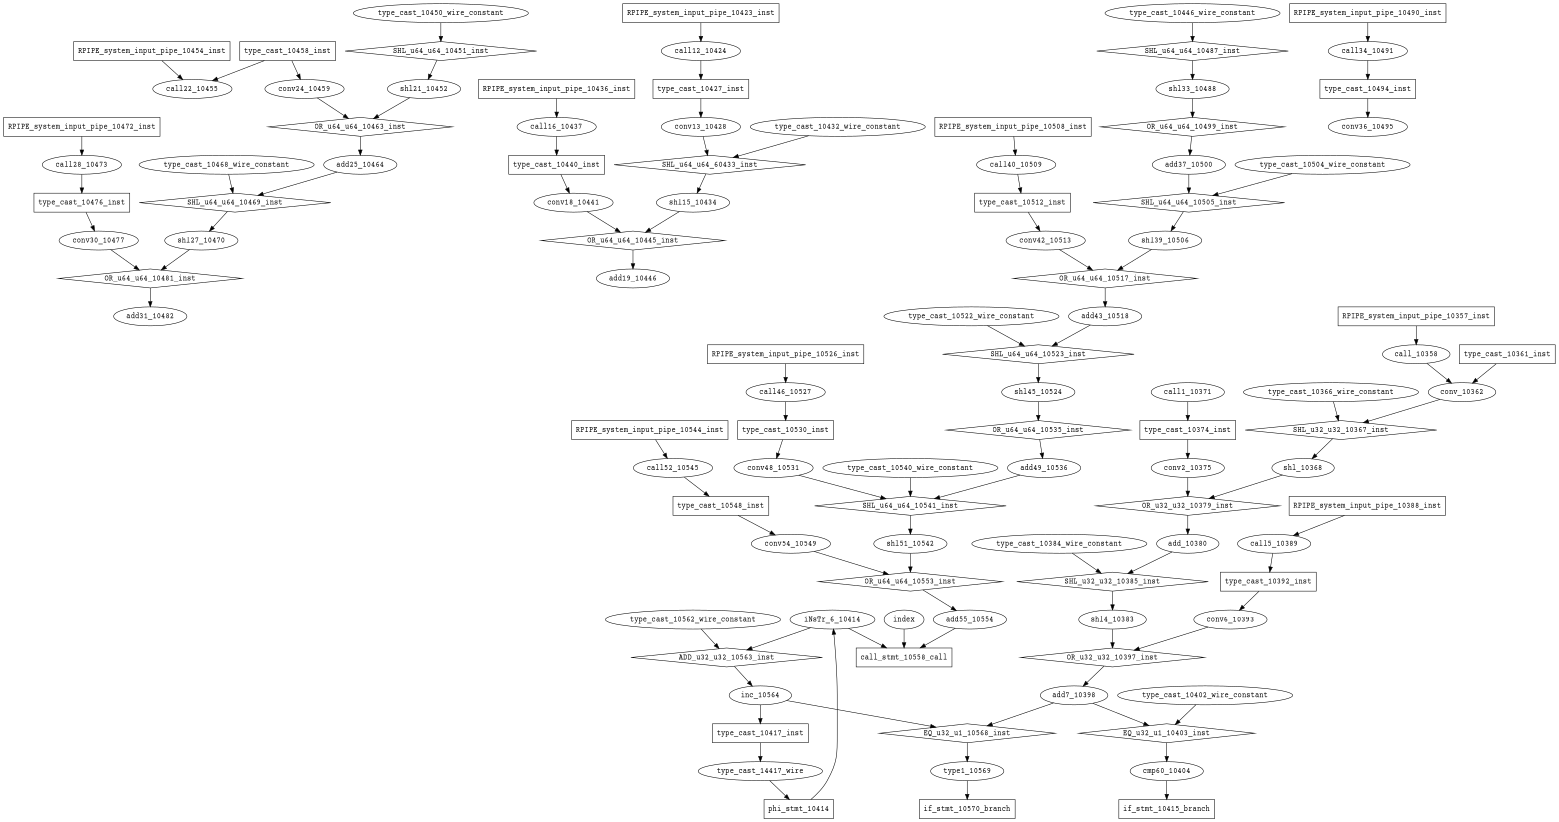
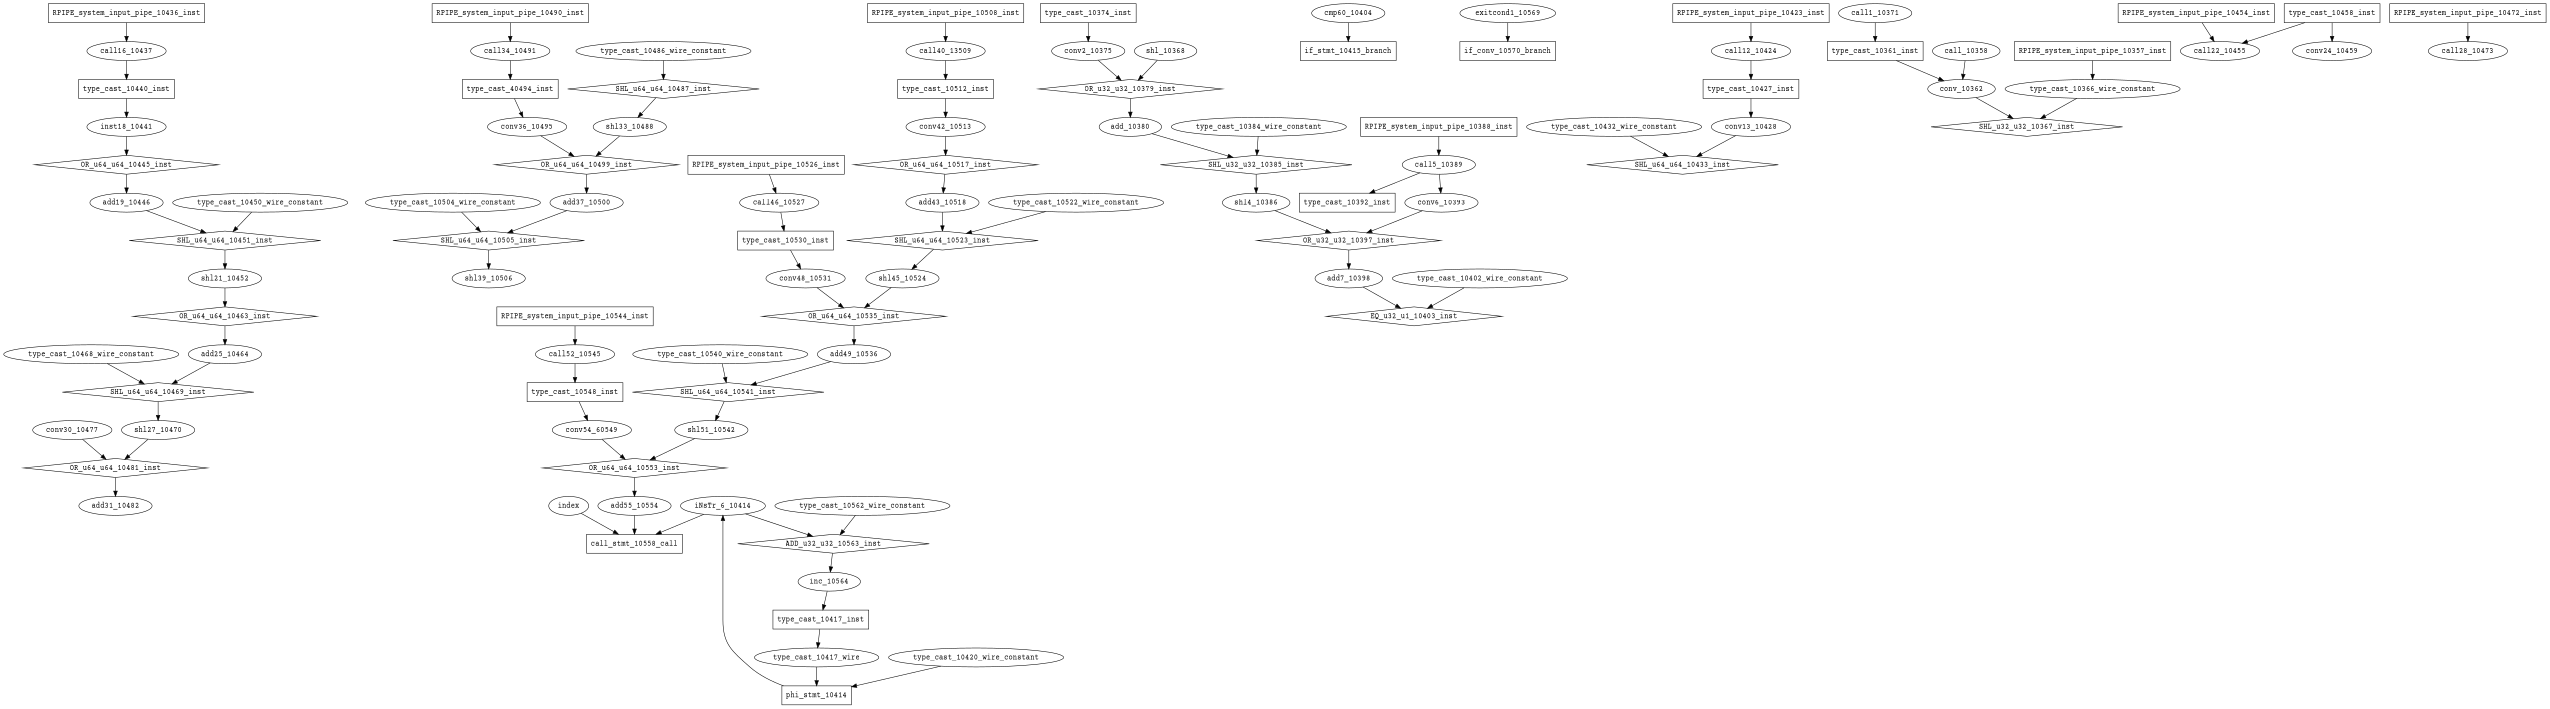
(1193, 13) -> (663, 51)
(1368, 89) -> (510, 89)
(331, 107) -> none
none -> (555, 145)
(710, 165) -> (1683, 165)
(1016, 165) -> (946, 51)
(82, 203) -> none
(574, 203) -> (127, 127)
(693, 203) -> none
none -> (174, 221)
(1137, 258) -> none
(1416, 333) -> (2093, 67)
(1188, 409) -> (1875, 30)
(1324, 447) -> none
(840, 486) -> (828, 296)
(791, 544) -> (592, 430)
(1251, 599) -> (1440, 181)
(1113, 620) -> (1256, 203)
none -> (976, 657)
(967, 733) -> none
(1167, 750) -> none
(760, 771) -> (817, 657)
(967, 771) -> (1508, 13)
(967, 809) -> (1508, 51)
